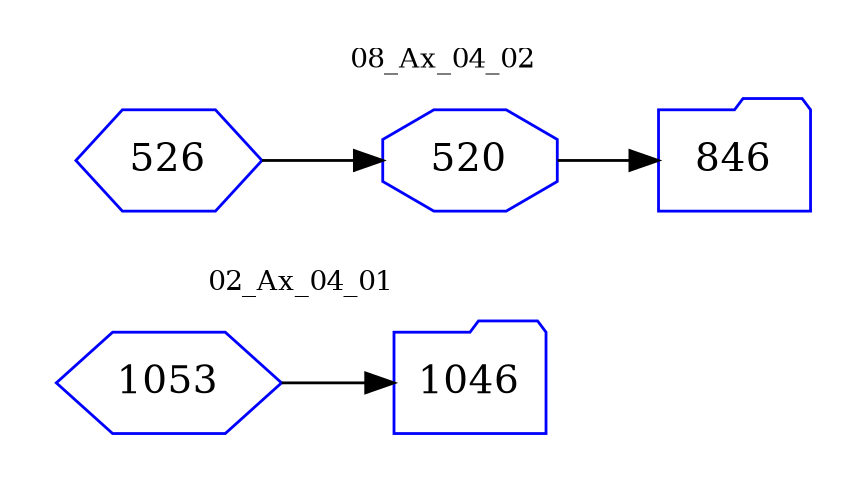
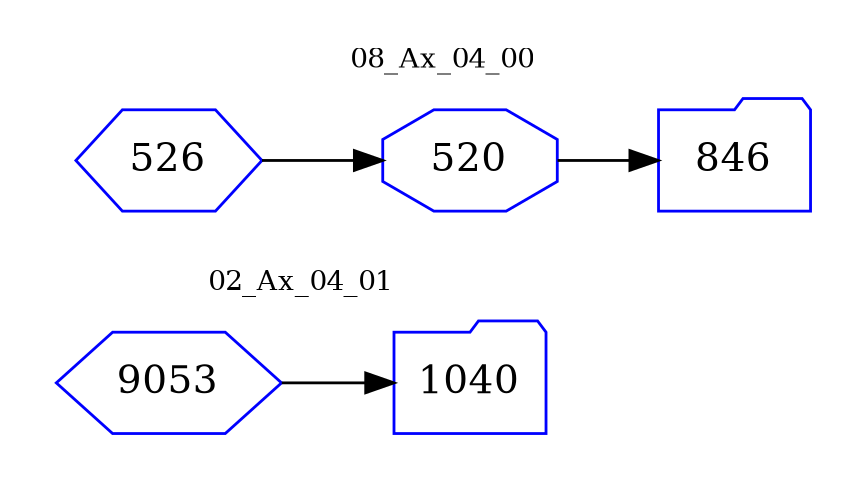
(443, 61) -> (443, 61)
(169, 383) -> (169, 383)
(470, 383) -> (470, 383)
